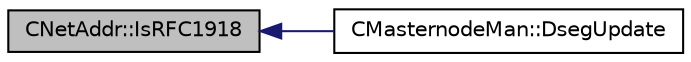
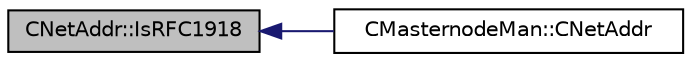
(509, 31) -> (509, 31)
